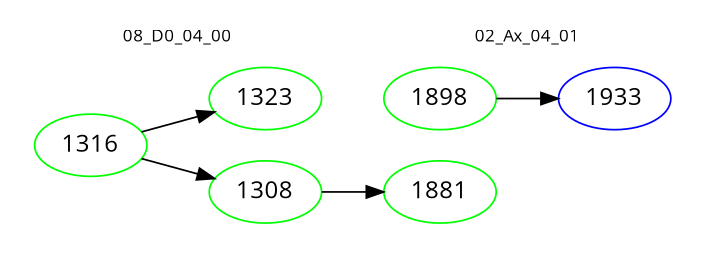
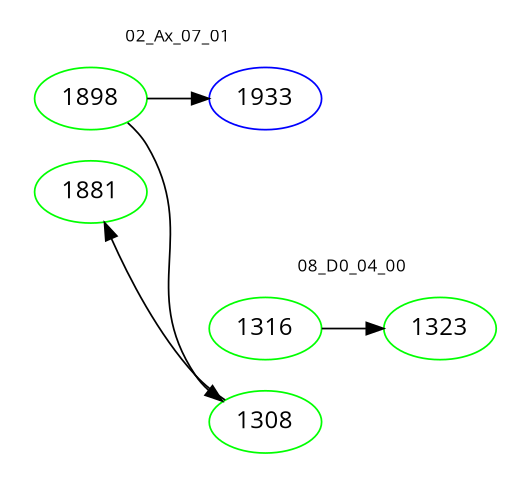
(527, 37) -> (178, 37)
(170, 166) -> (170, 256)
